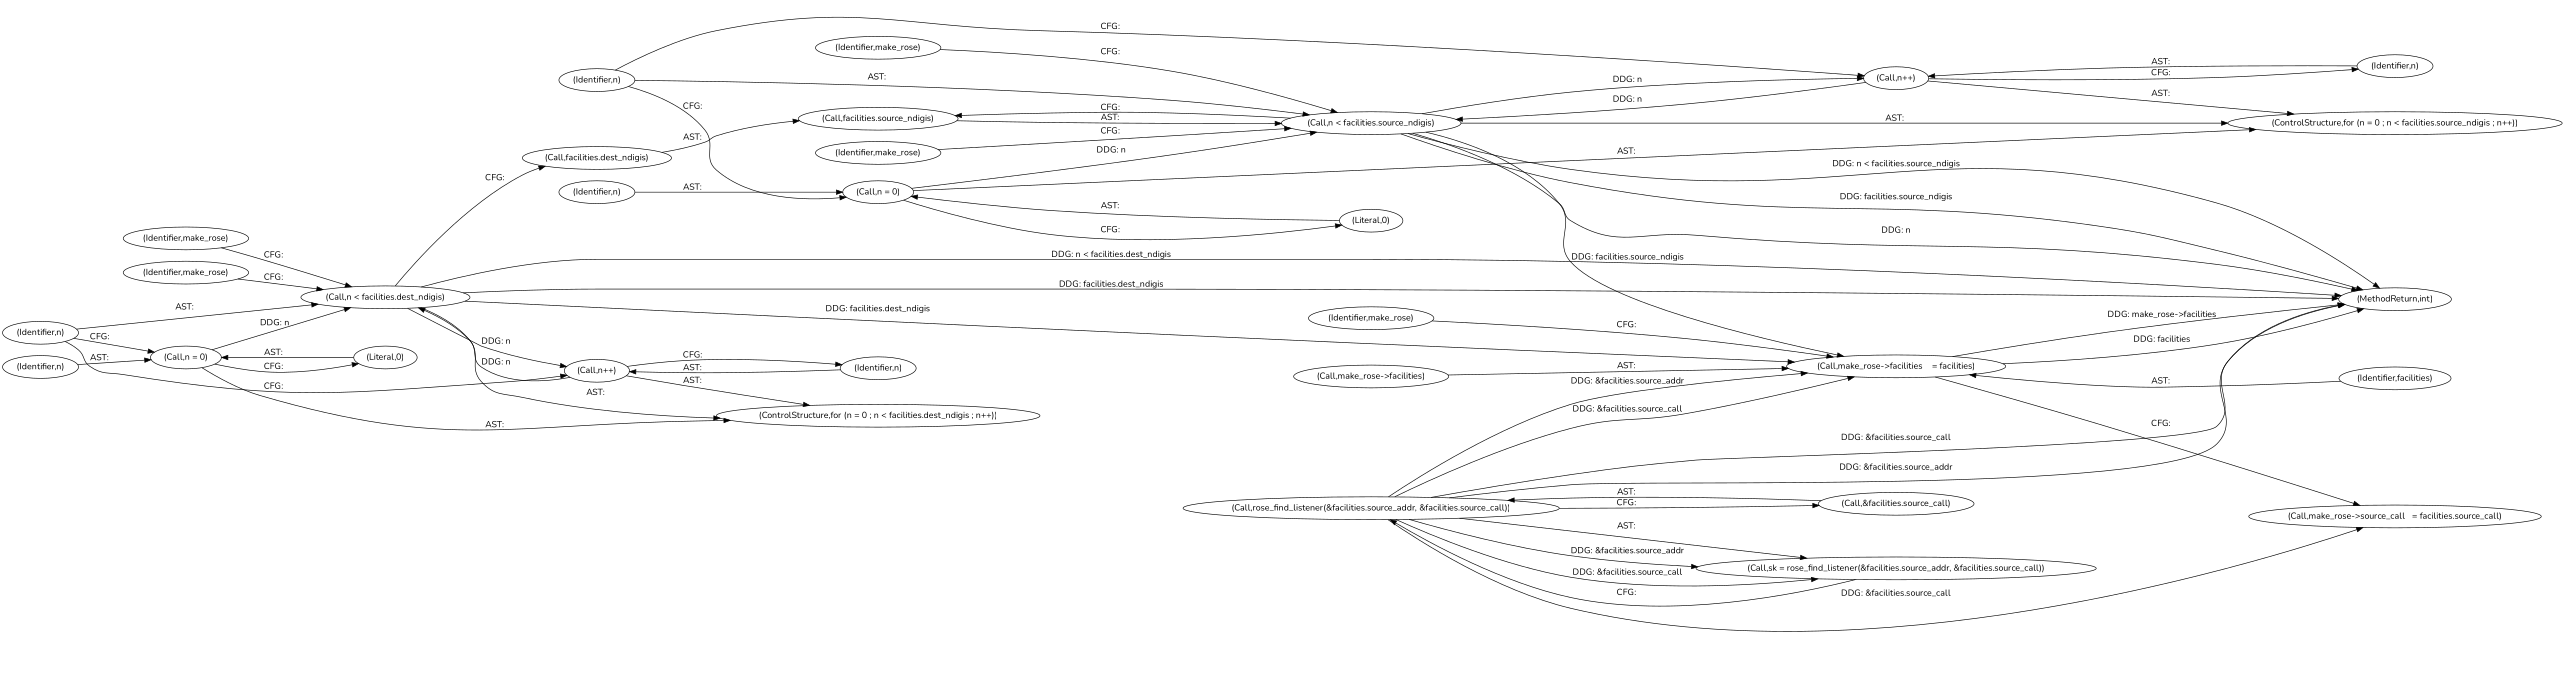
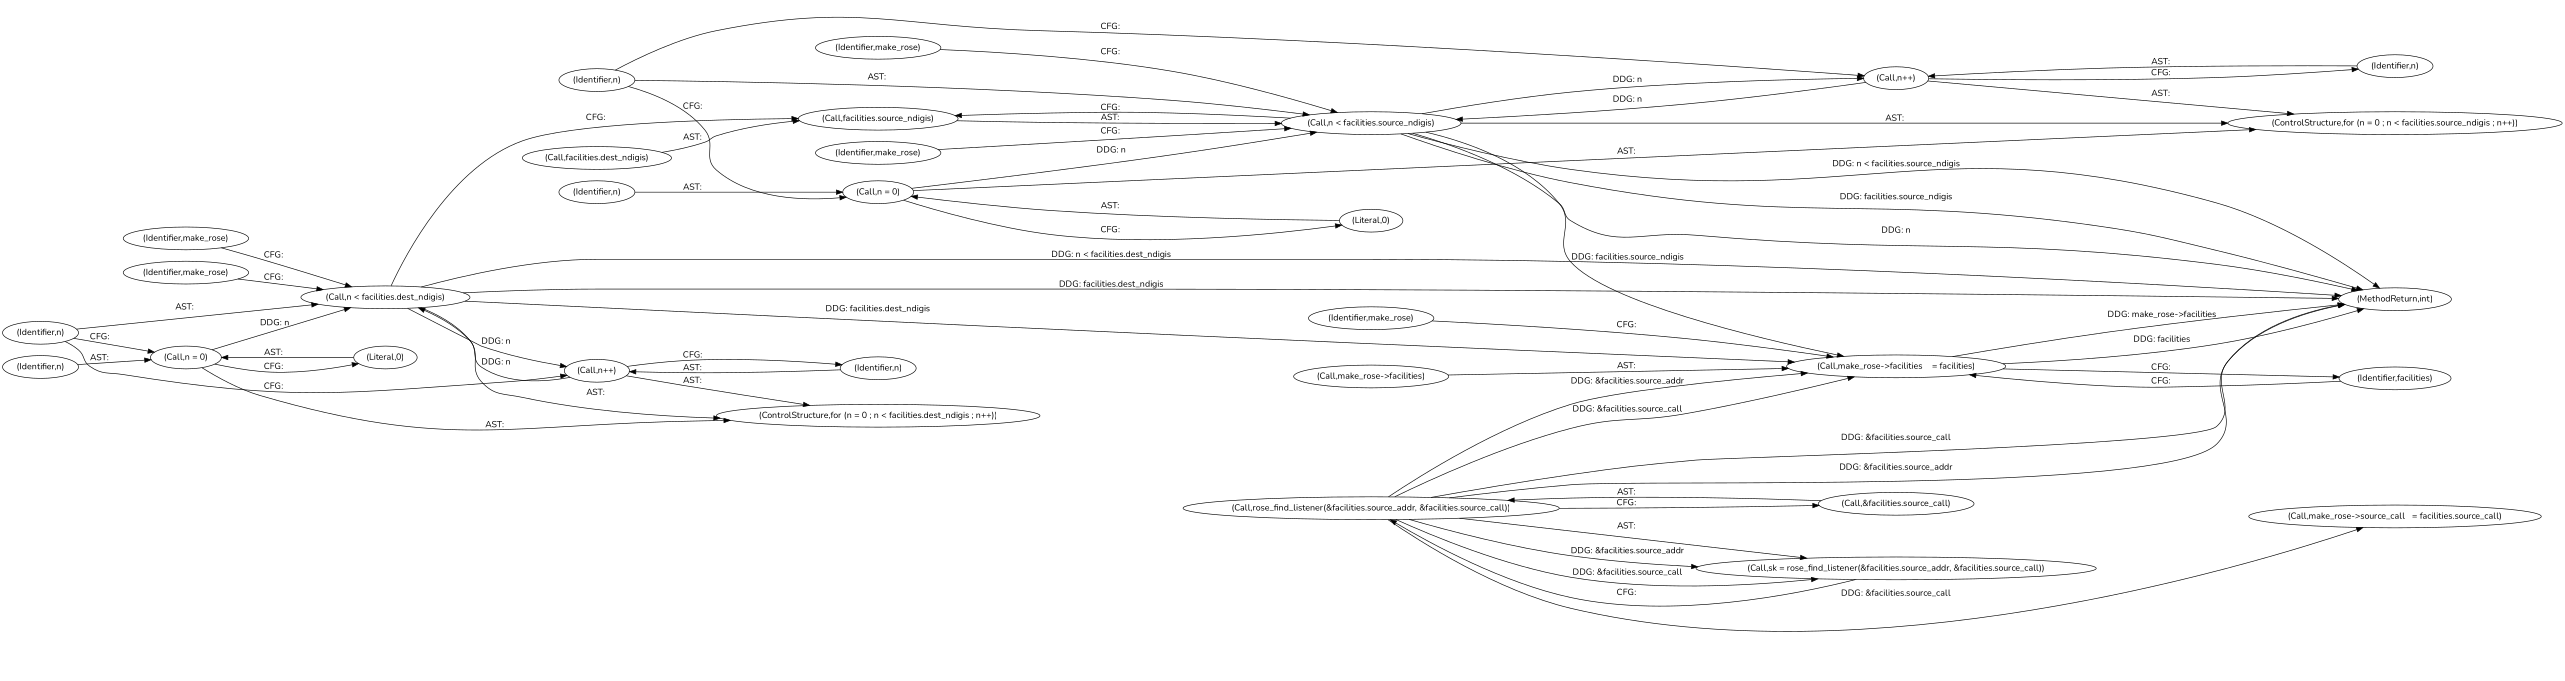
(461, 219) -> (557, 133)
(2162, 381) -> (2162, 381)
(2135, 435) -> (2168, 373)
